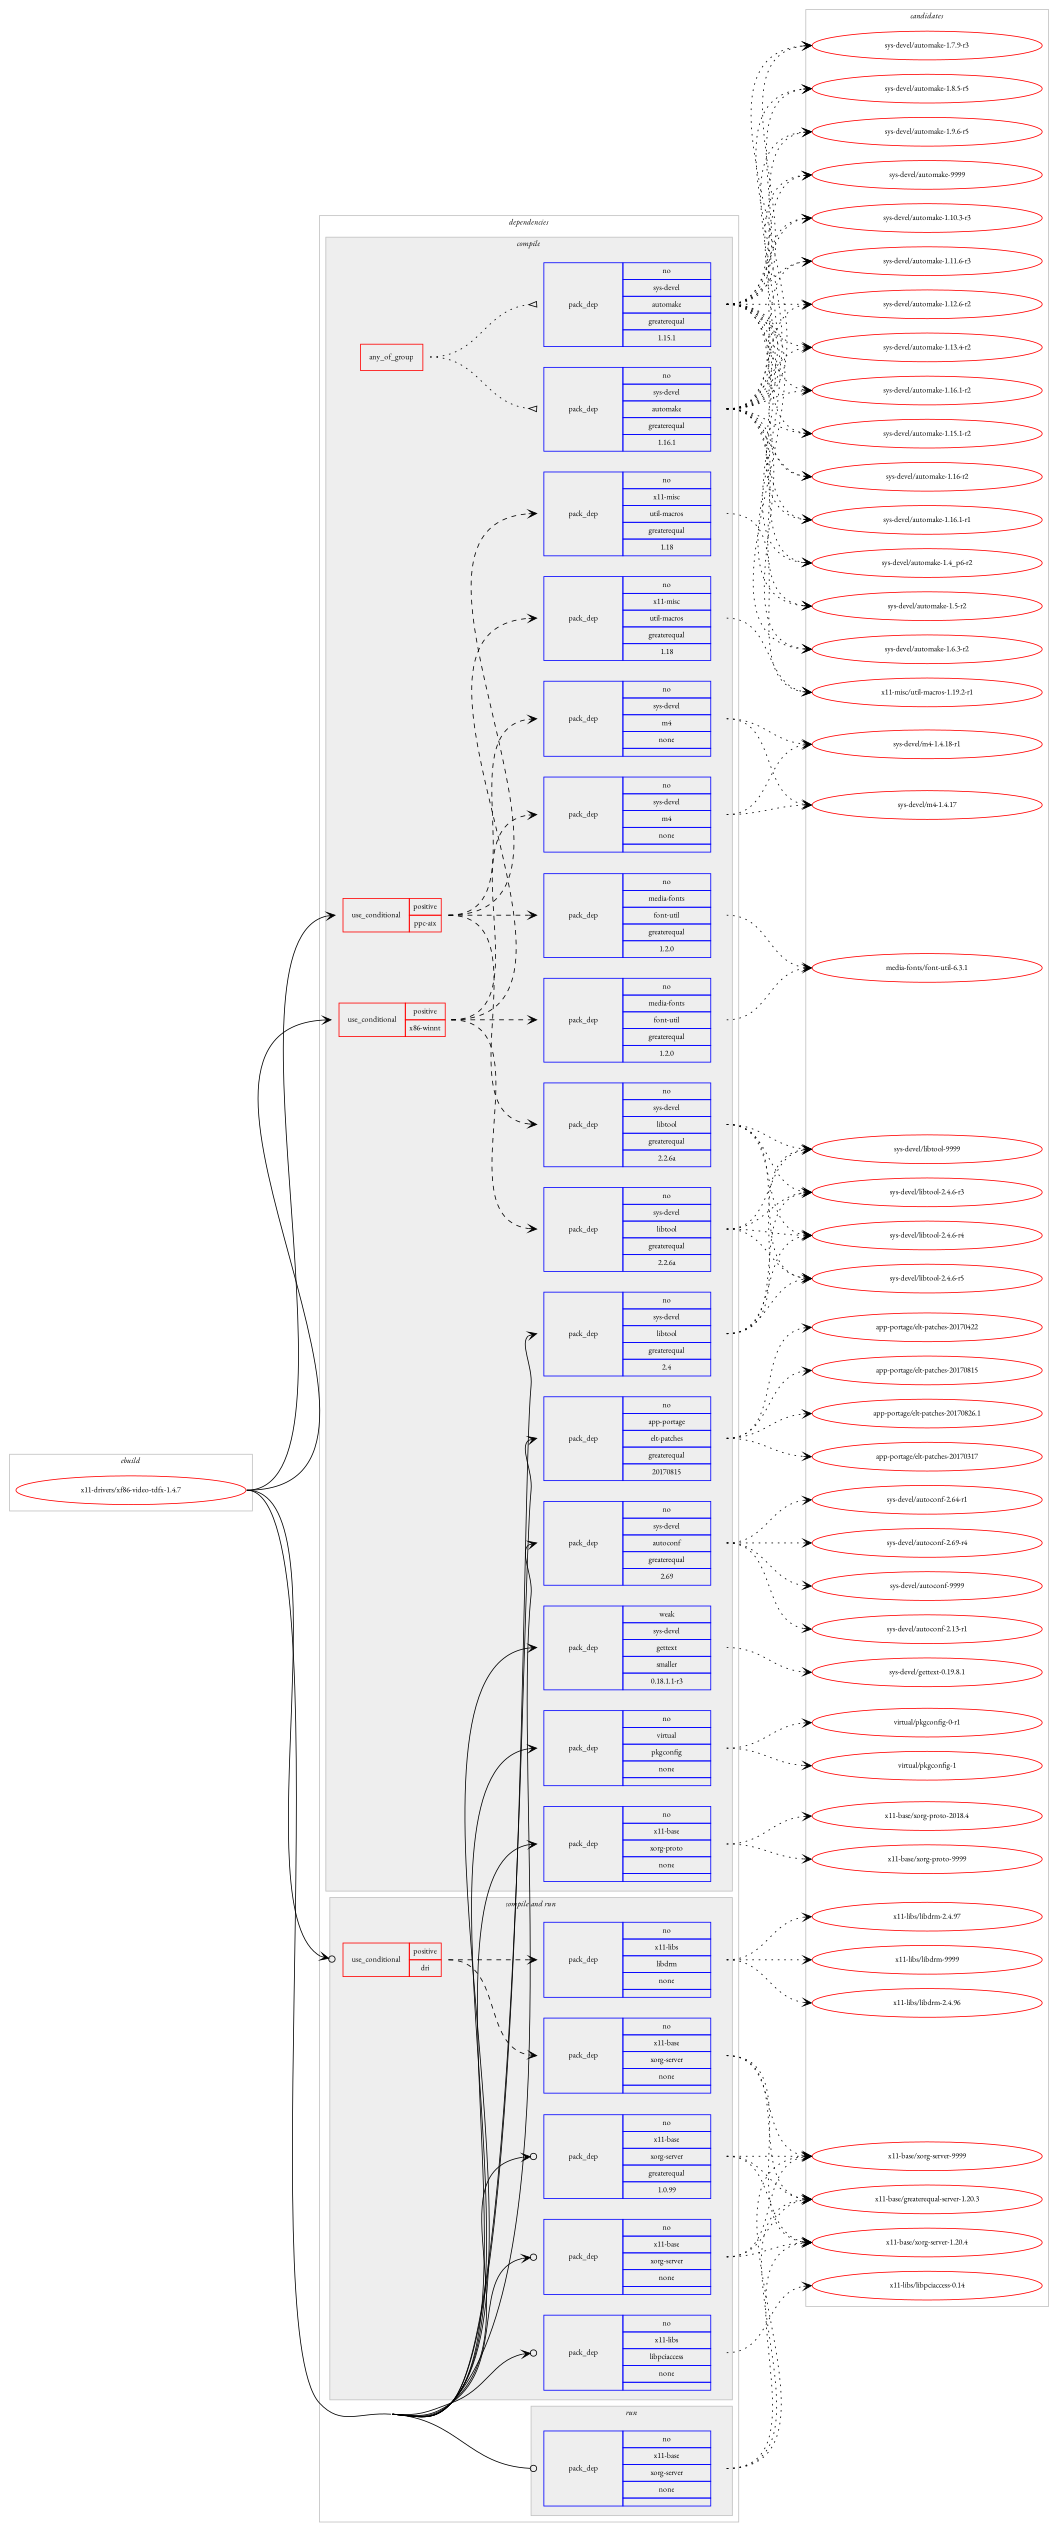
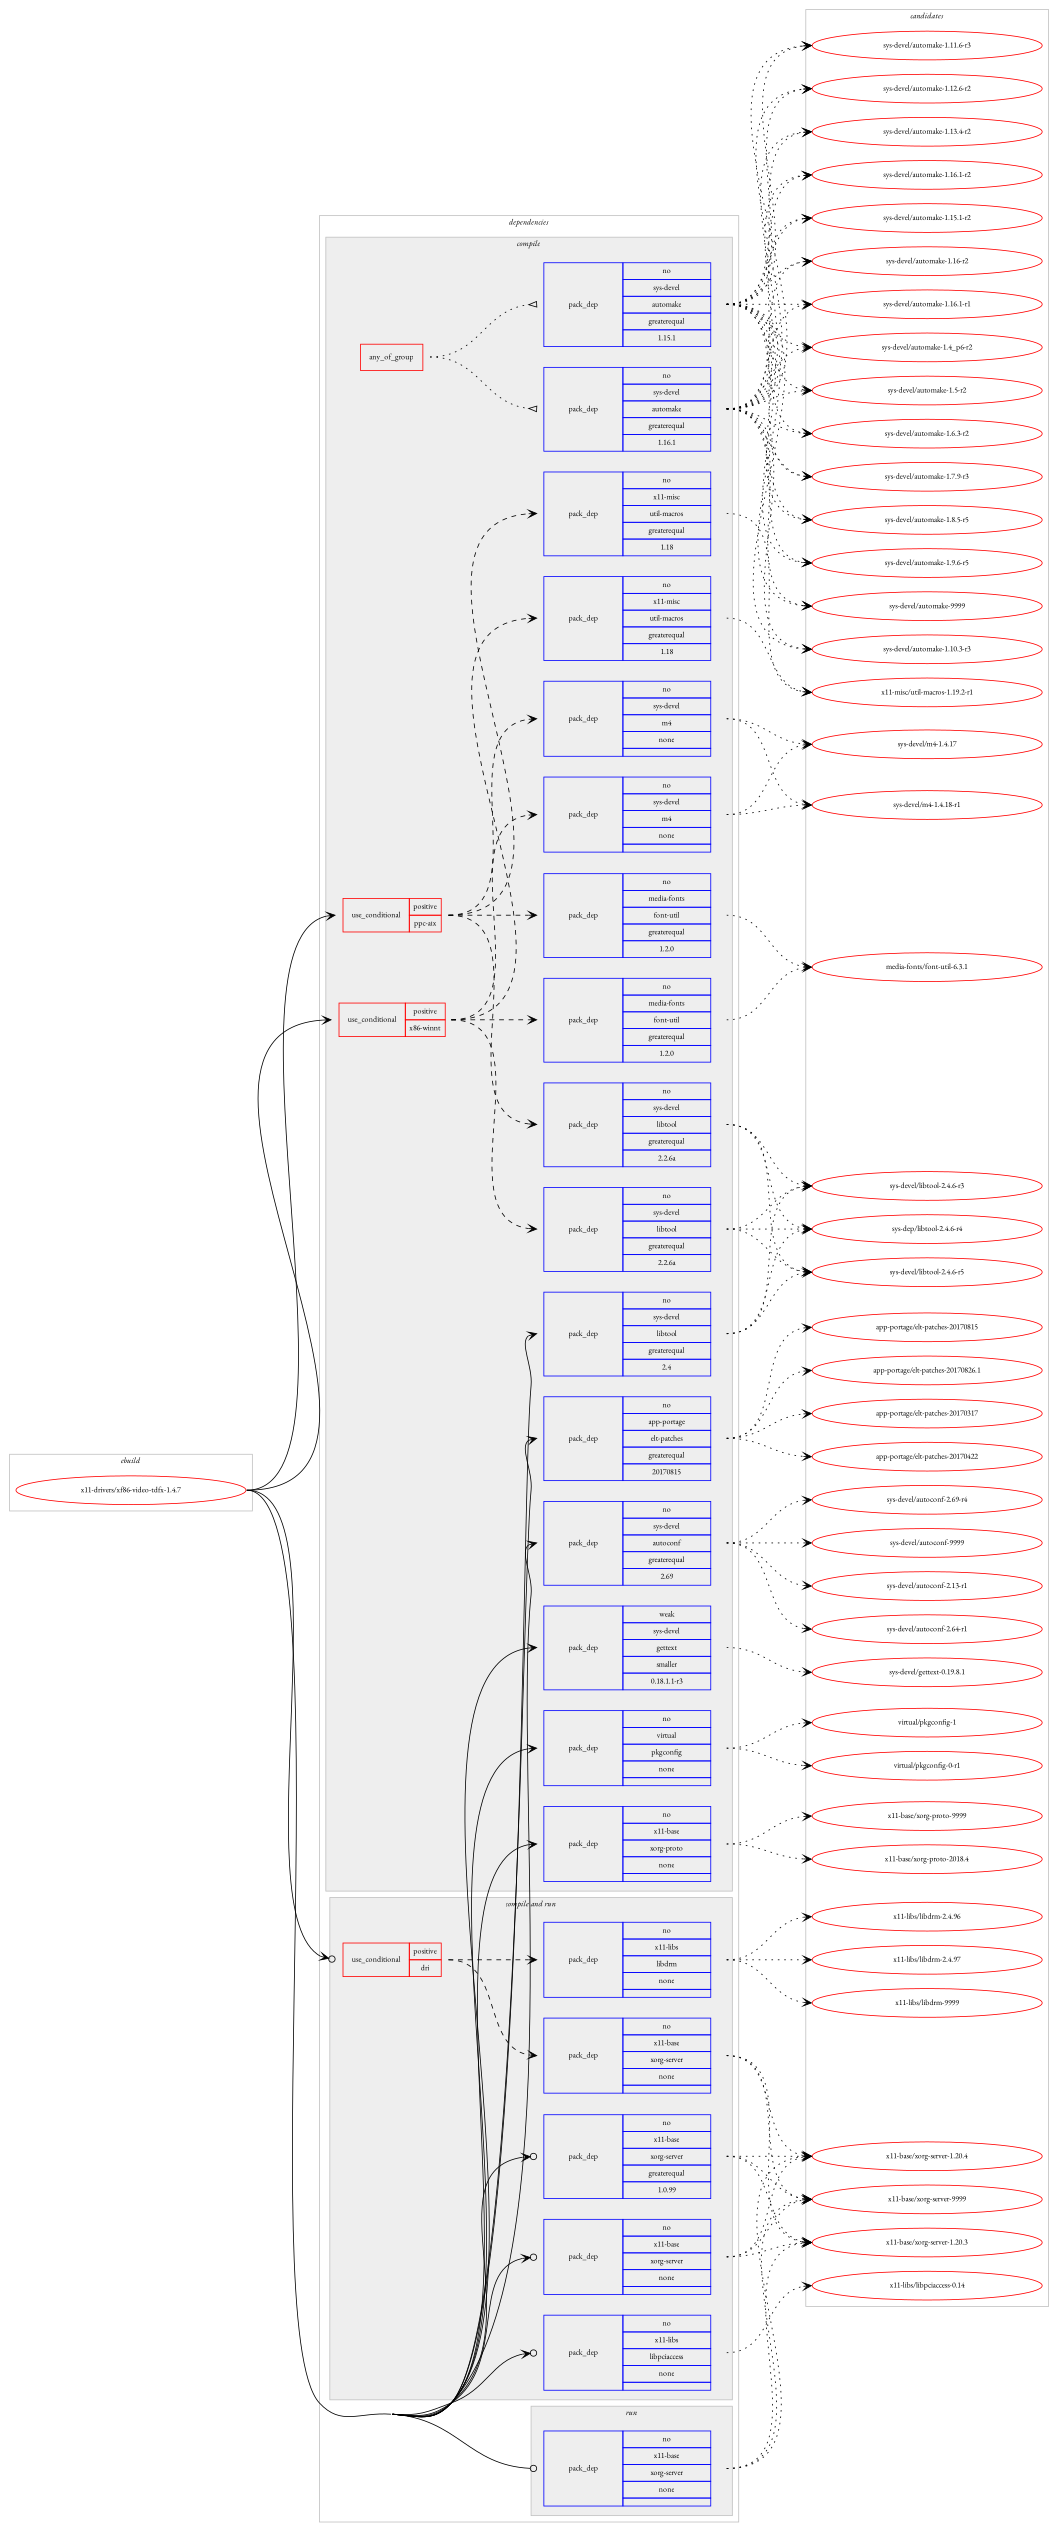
(927, 1149) -> none
(927, 1235) -> (927, 1229)
(927, 2199) -> (927, 2242)
